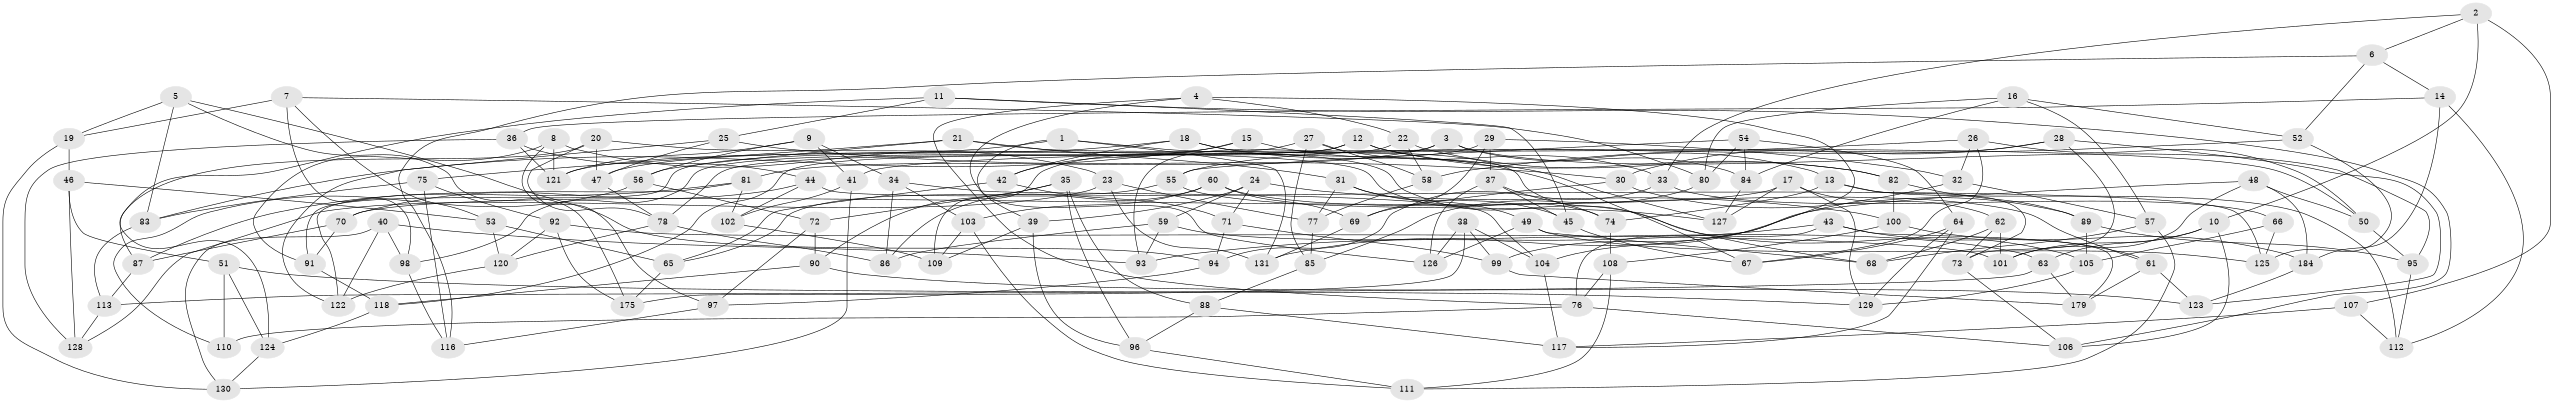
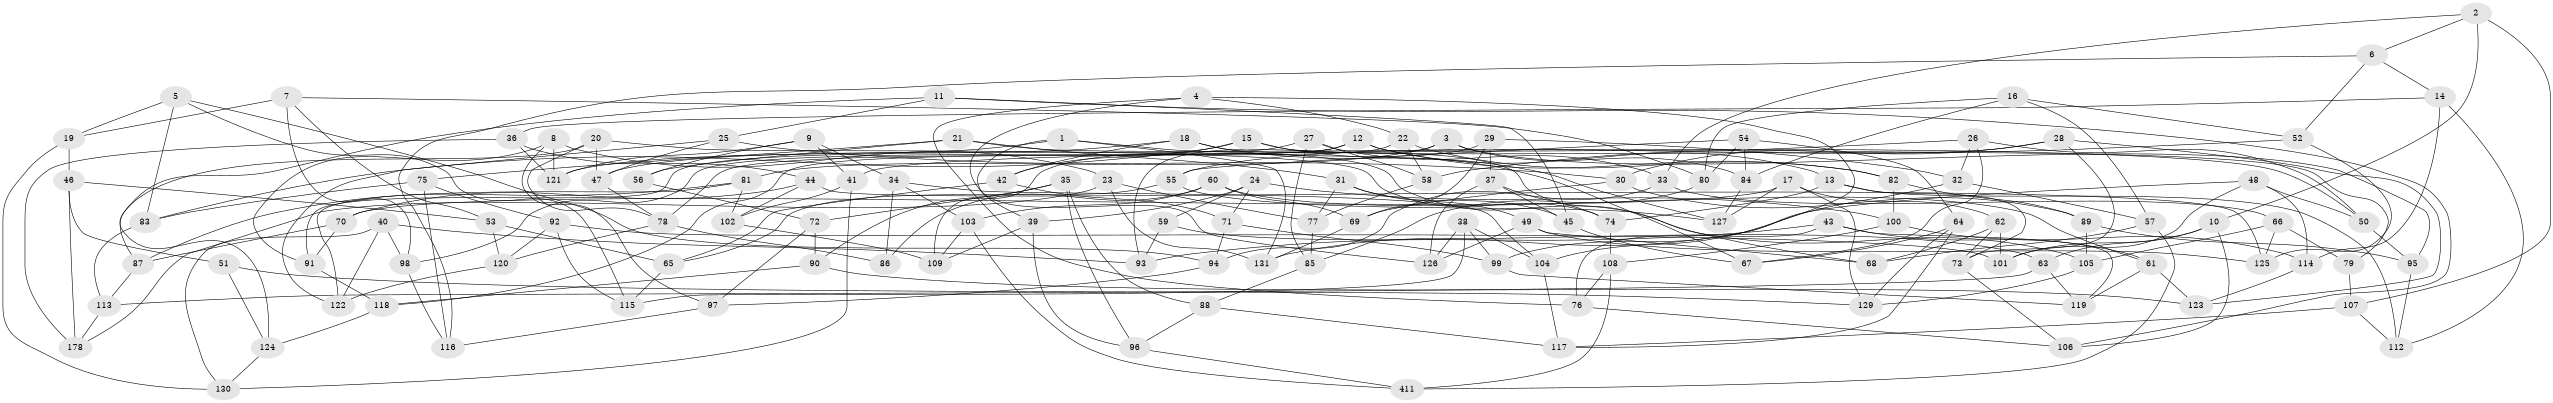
(1010, 239) -> none
(2306, 264) -> (2306, 264)
none -> (2349, 264)
(628, 306) -> (628, 306)
(2079, 306) -> (2079, 306)
(75, 348) -> (75, 348)
(224, 348) -> none
(1407, 390) -> (1407, 390)
